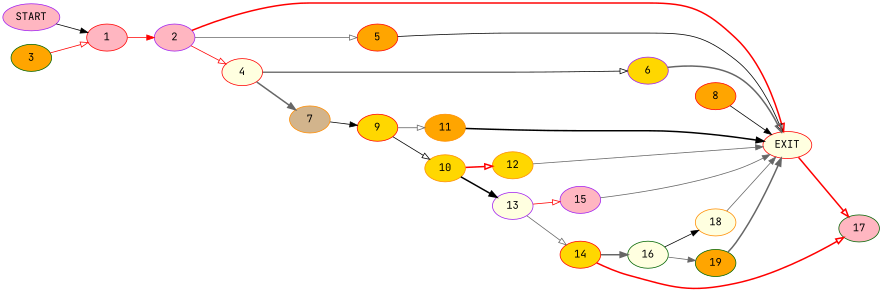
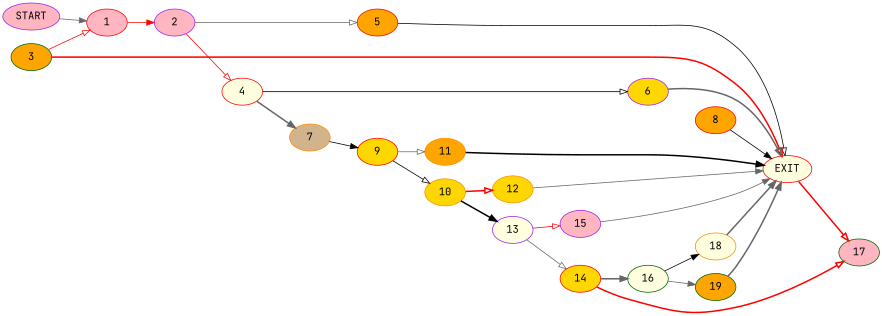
(516, 3) -> (436, 57)
(68, 27) -> (69, 20)
(749, 187) -> (749, 211)
